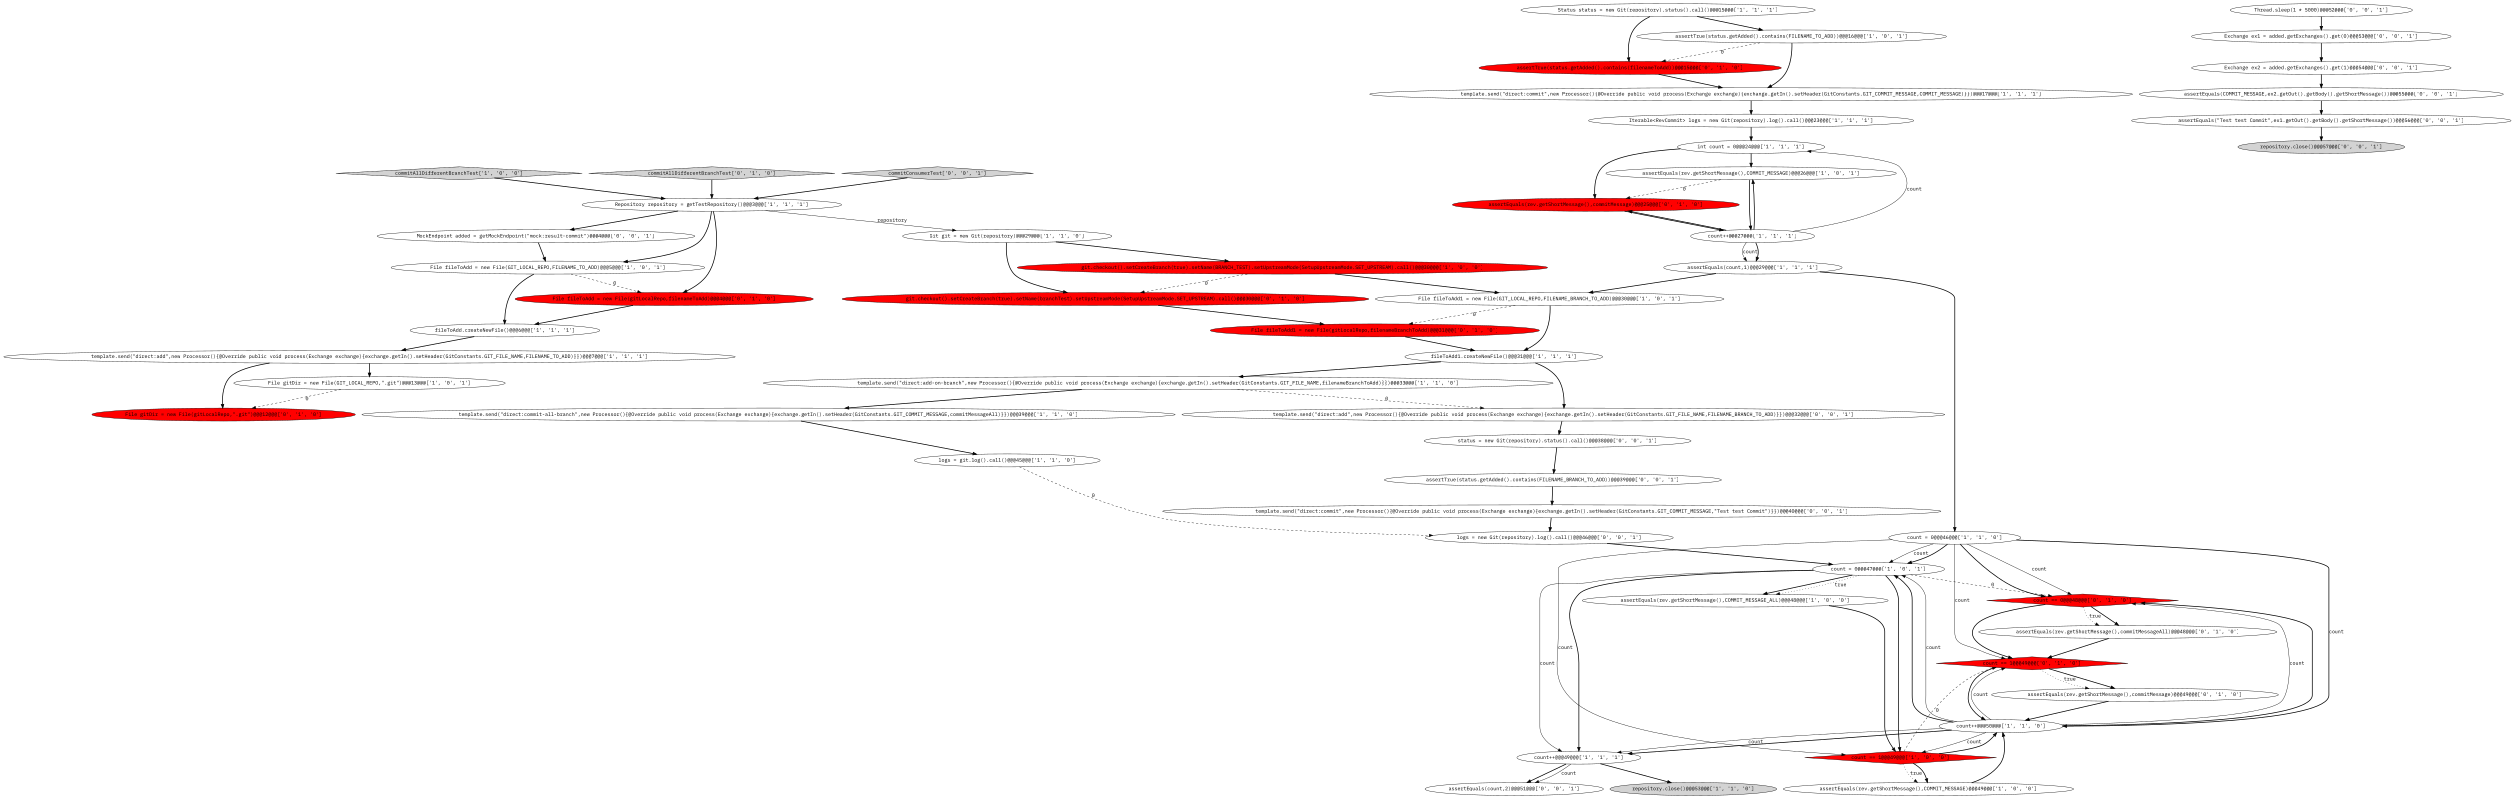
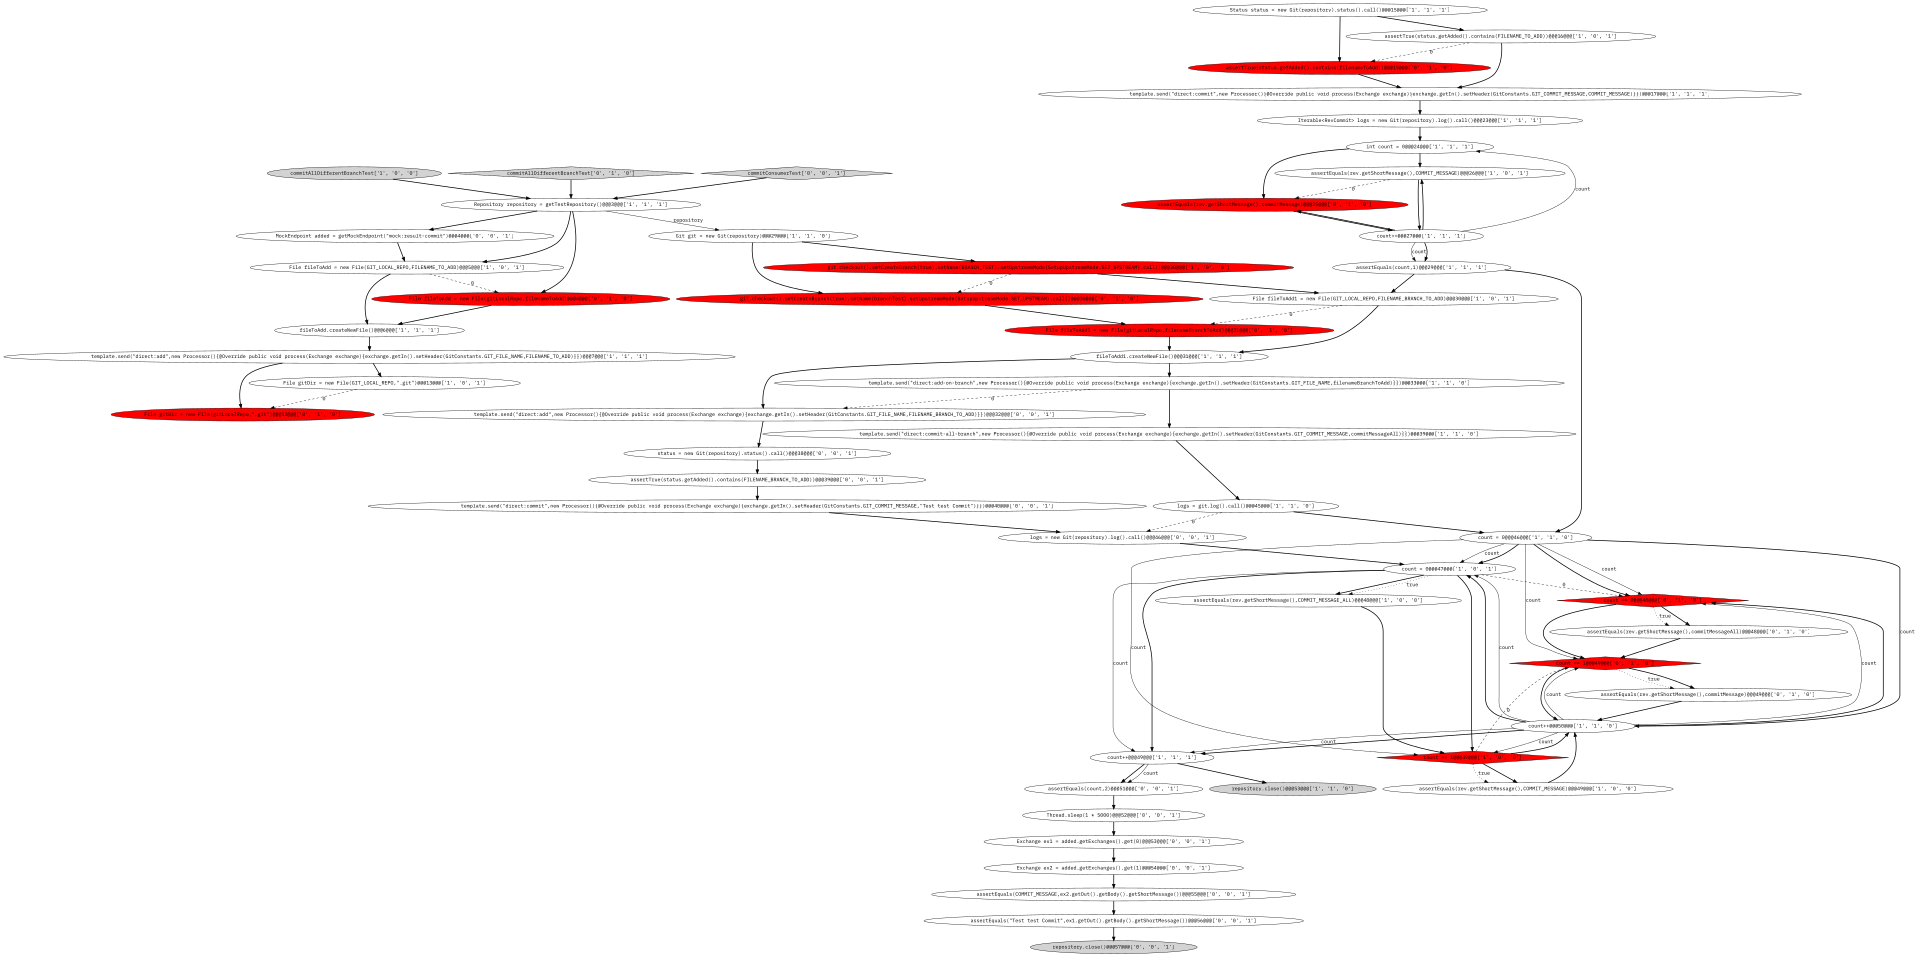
(459, 173) -> (354, 173)
none -> (1387, 522)
none -> (1114, 800)
